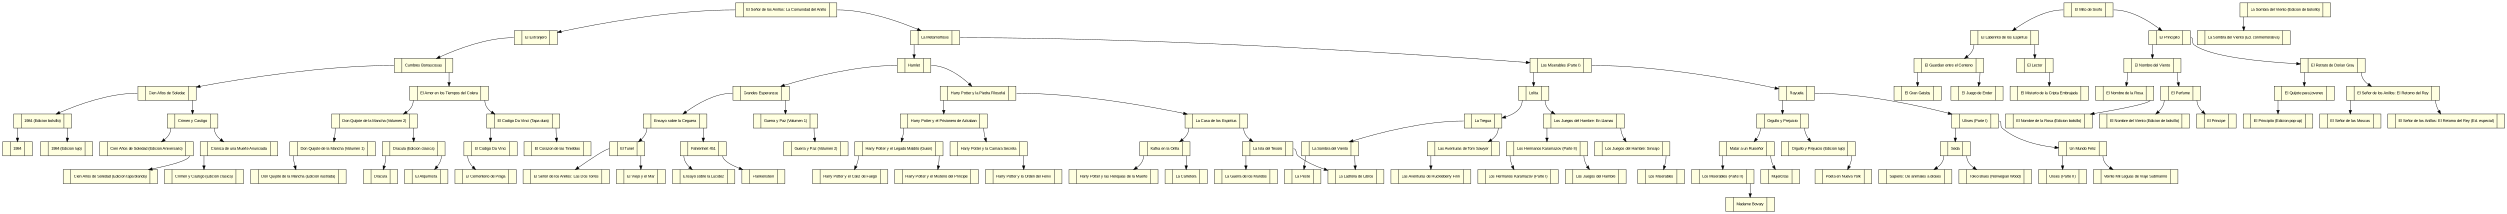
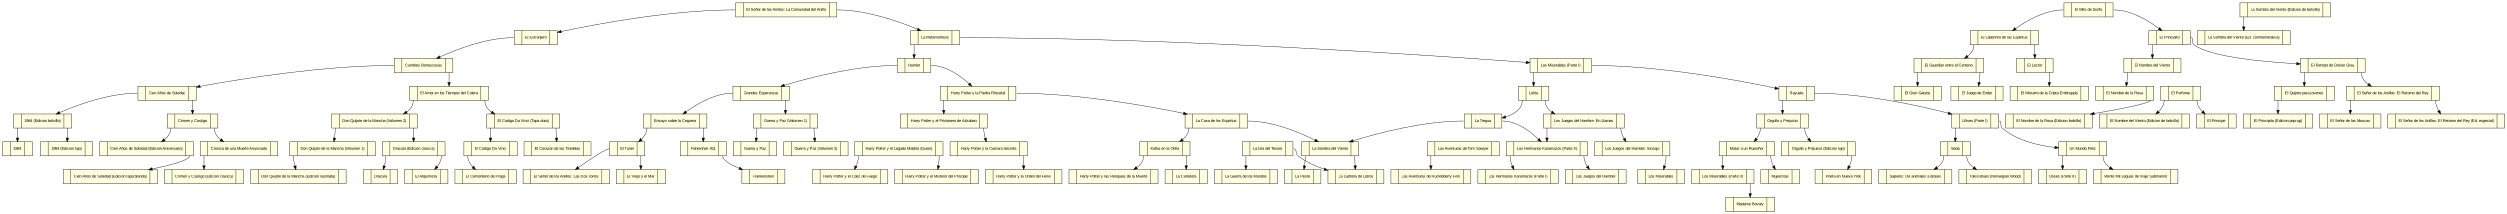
(2177, 78) -> none
(903, 133) -> none
(1245, 134) -> (1282, 127)
(1496, 135) -> (1522, 127)
none -> (755, 149)
(704, 177) -> none
